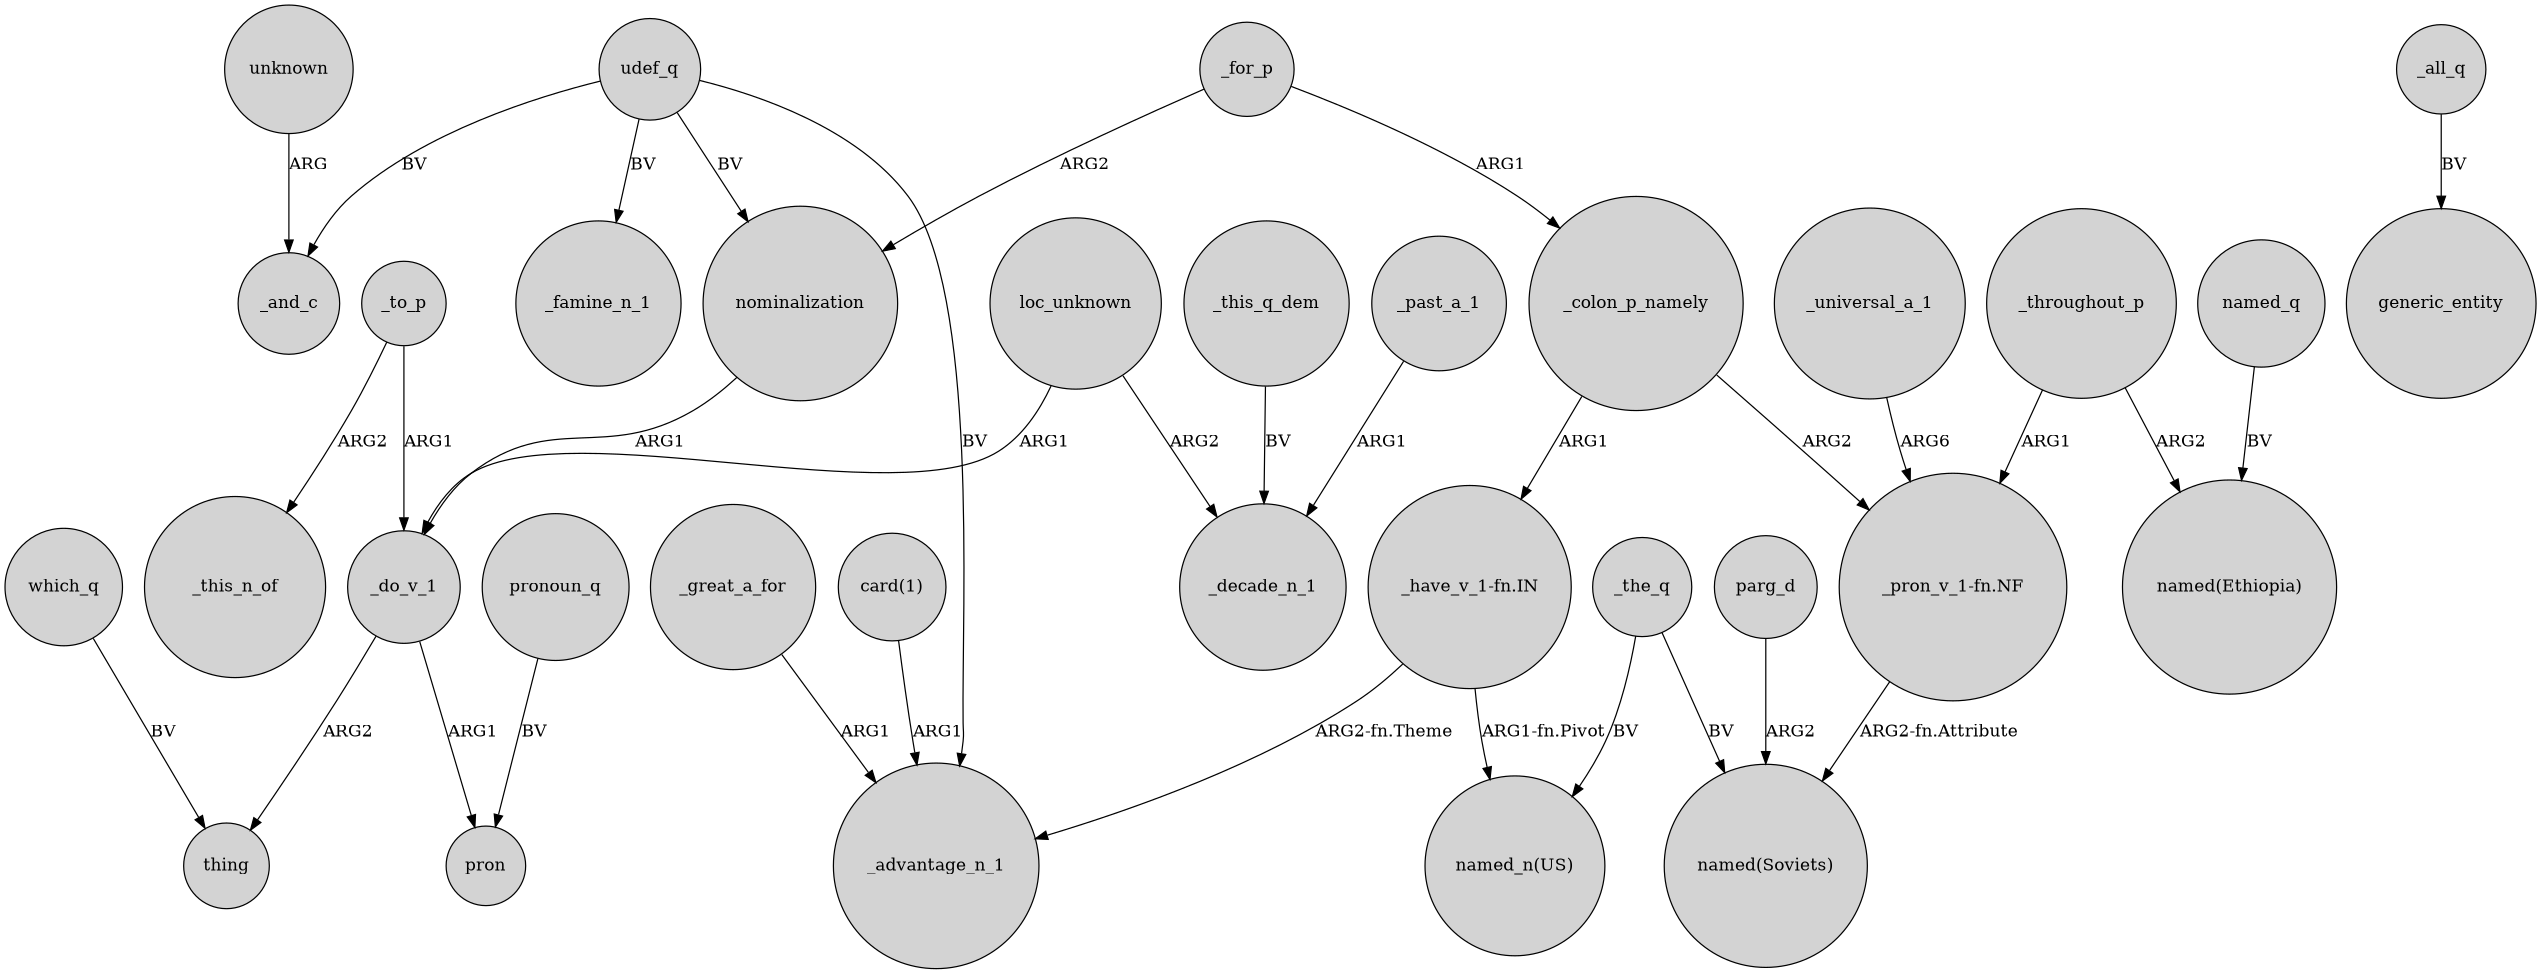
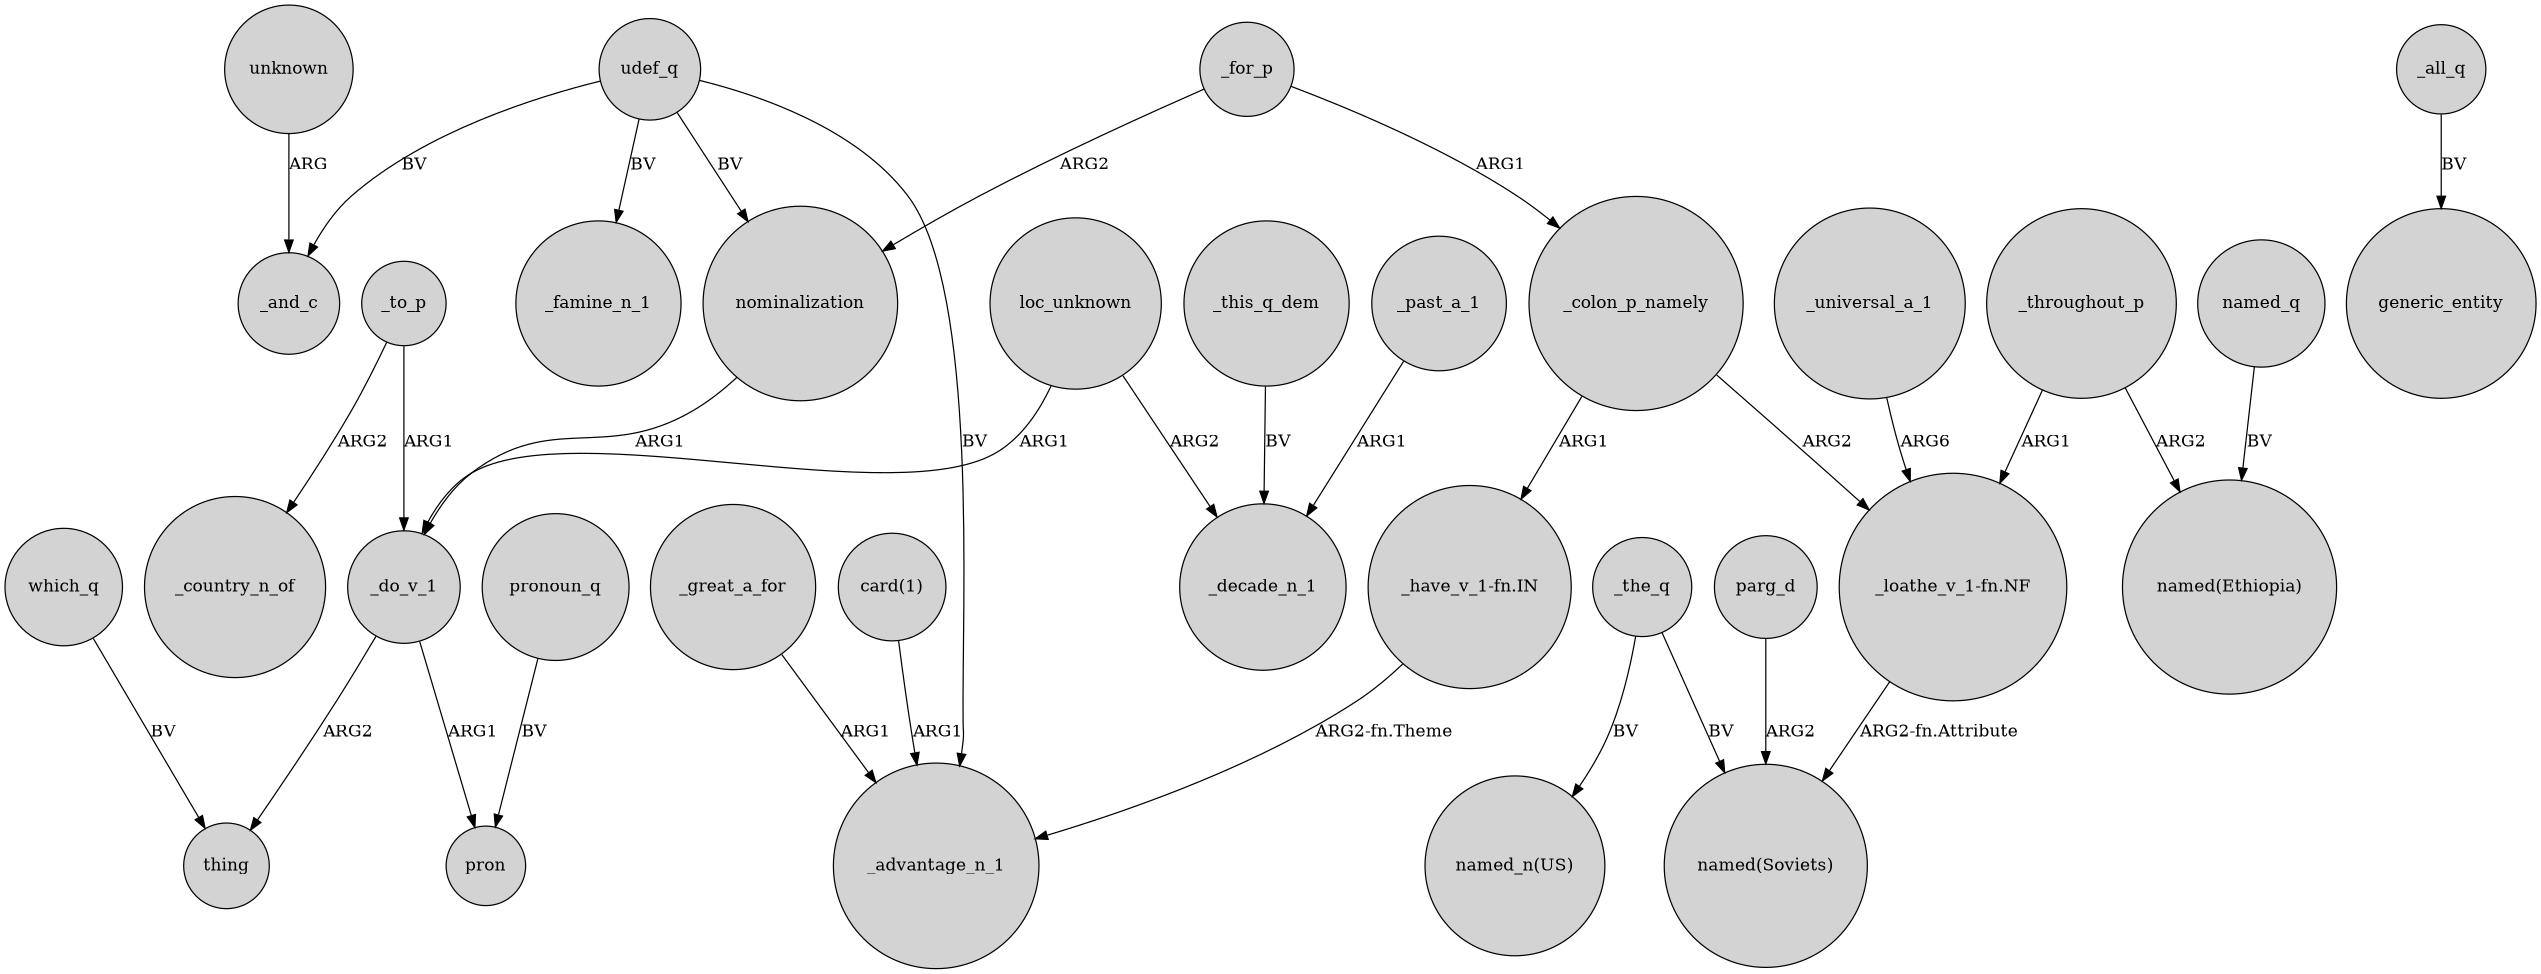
(235, 587) -> (235, 587)
(1953, 587) -> (1953, 587)
(1480, 728) -> none
